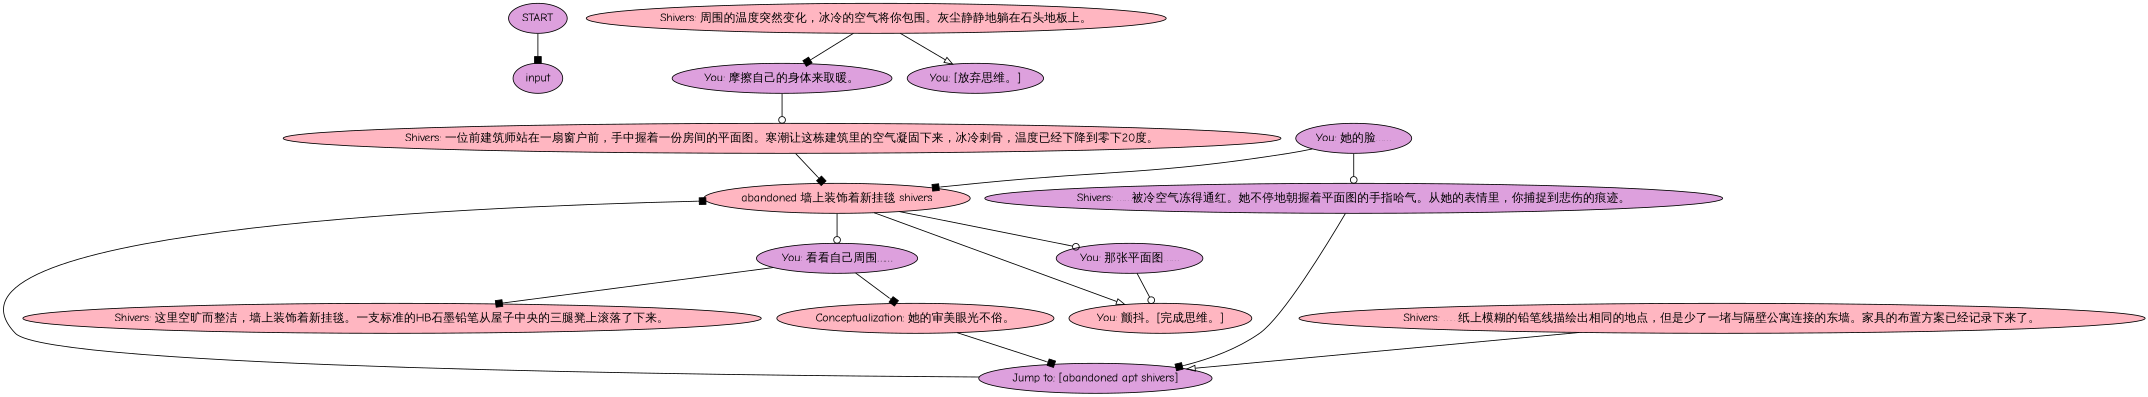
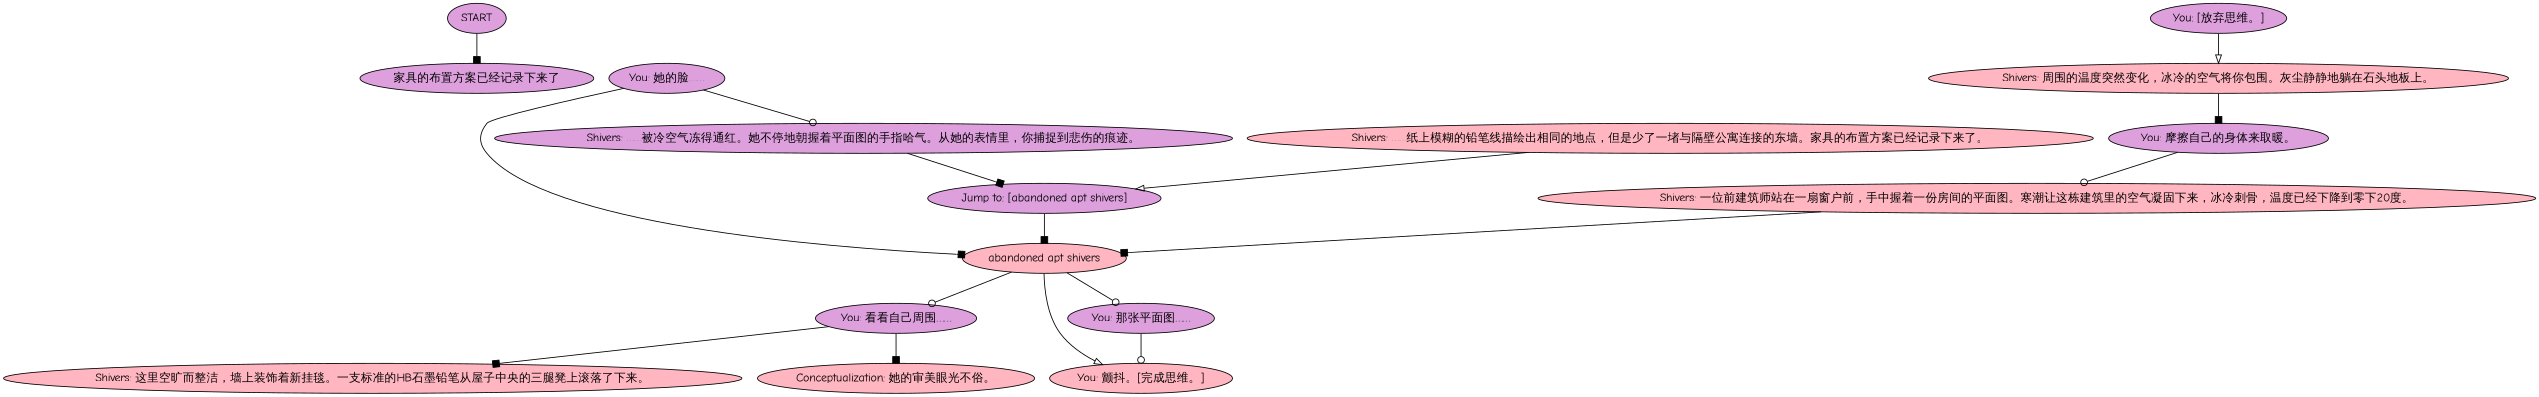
(923, 47) -> (2219, 44)
(538, 78) -> (477, 78)
(837, 198) -> (1044, 258)
(1002, 347) -> none
